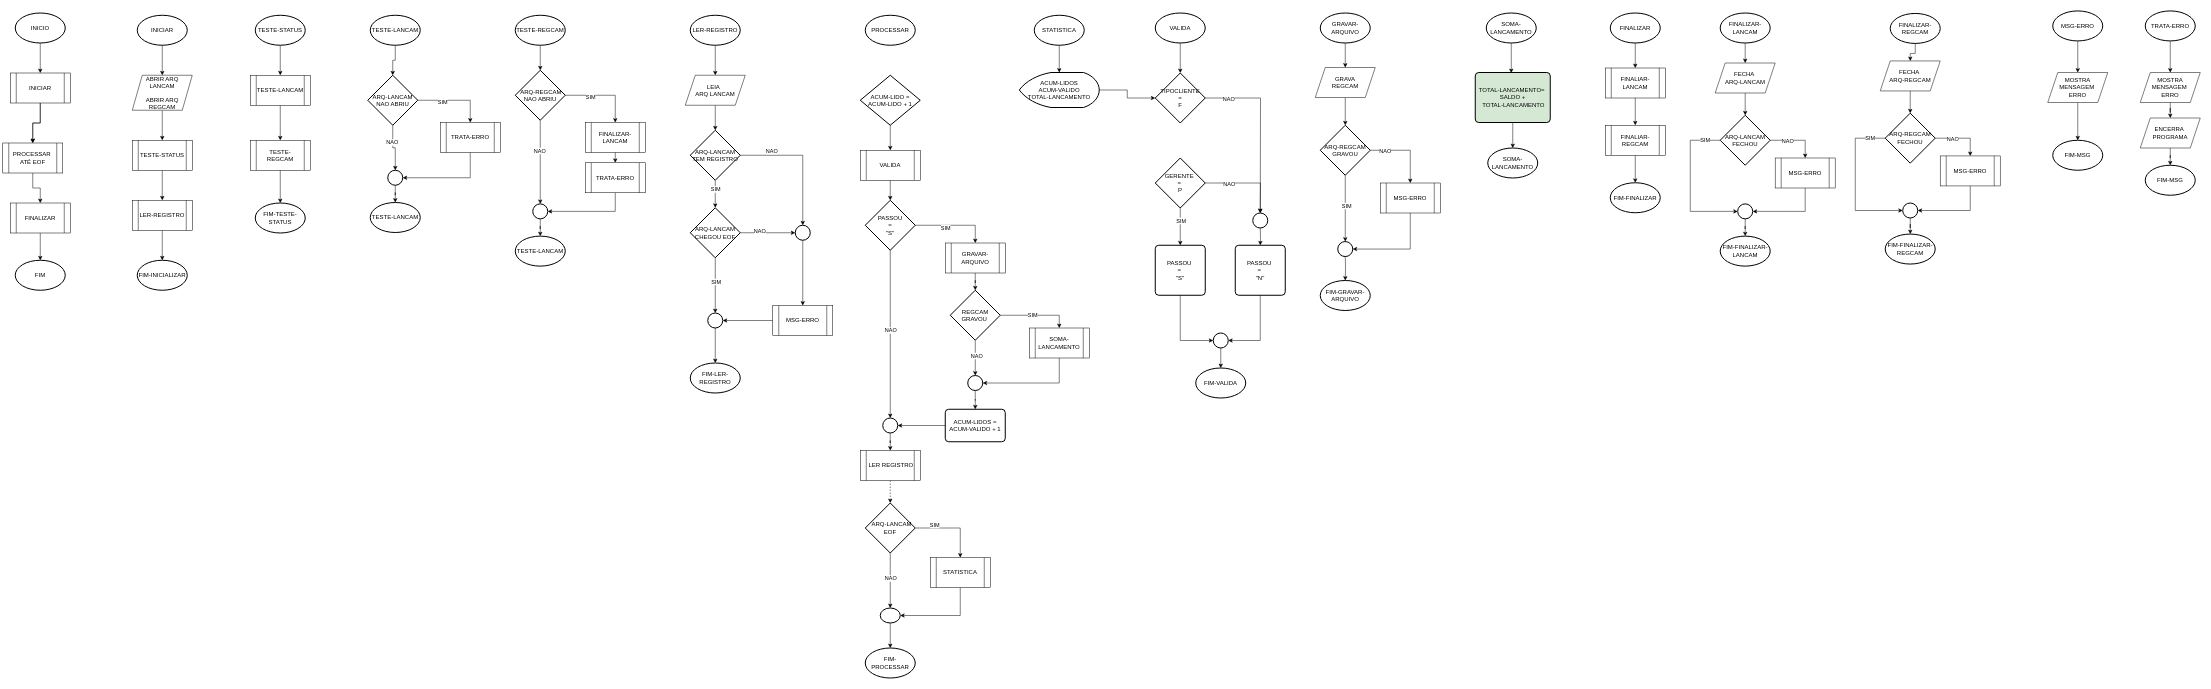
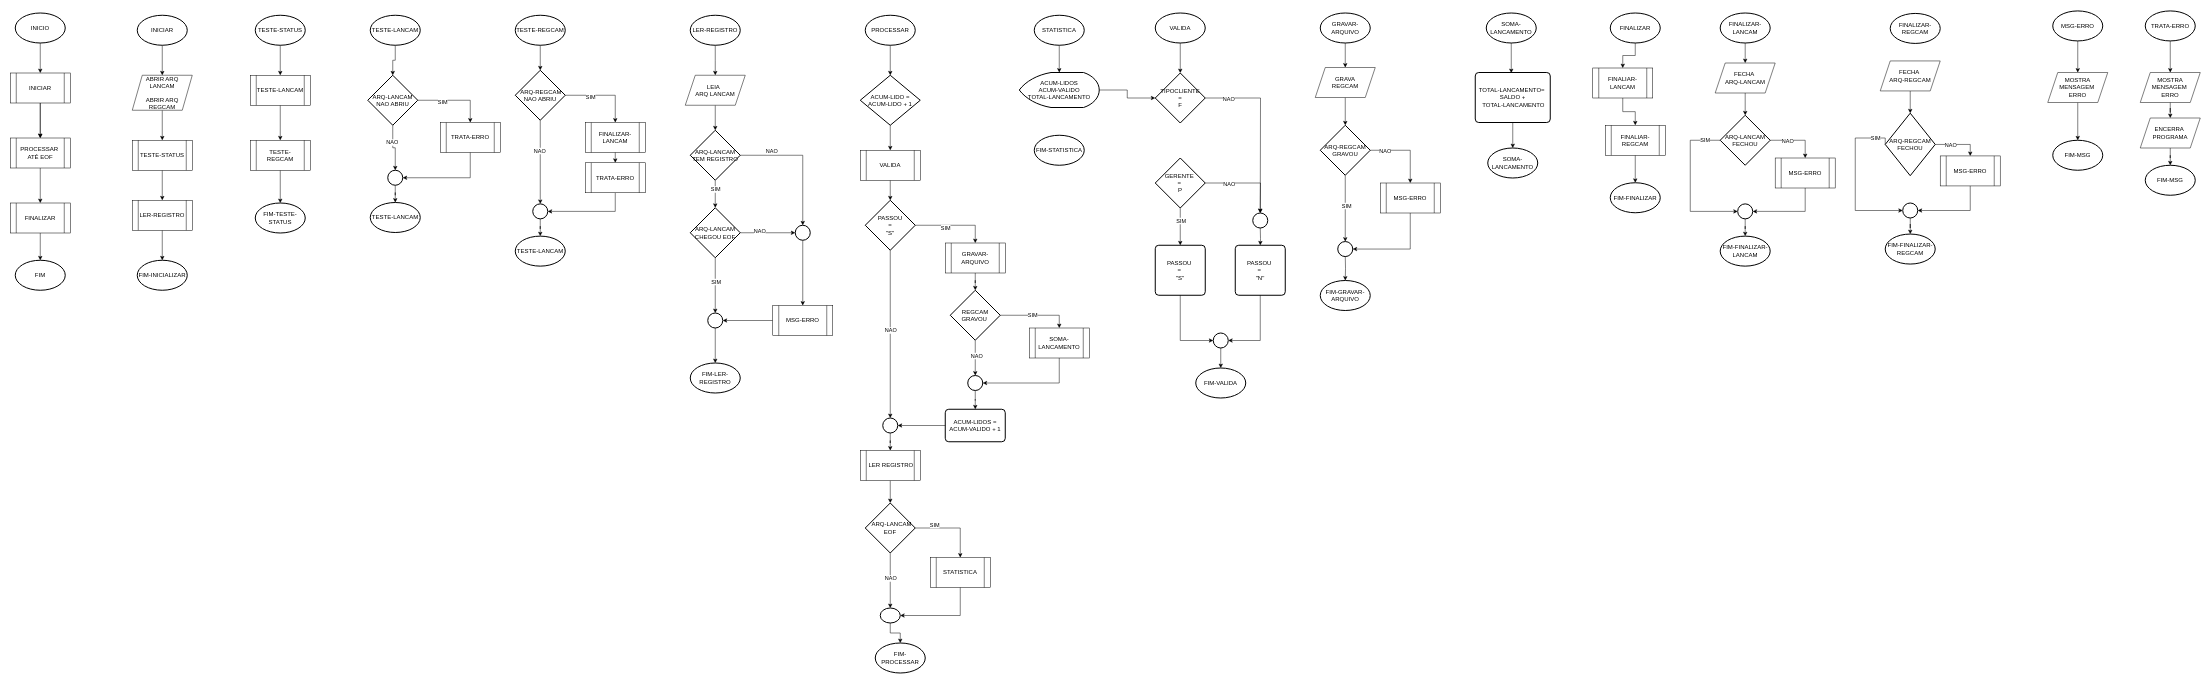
(1910, 56) -> none
none -> (890, 70)
(1635, 83) -> (1623, 83)
(1513, 97) -> (1513, 97)
(1910, 138) -> (1910, 144)
none -> (1059, 150)
(33, 158) -> (40, 153)
(890, 489) -> (890, 489)
(890, 663) -> (900, 658)
